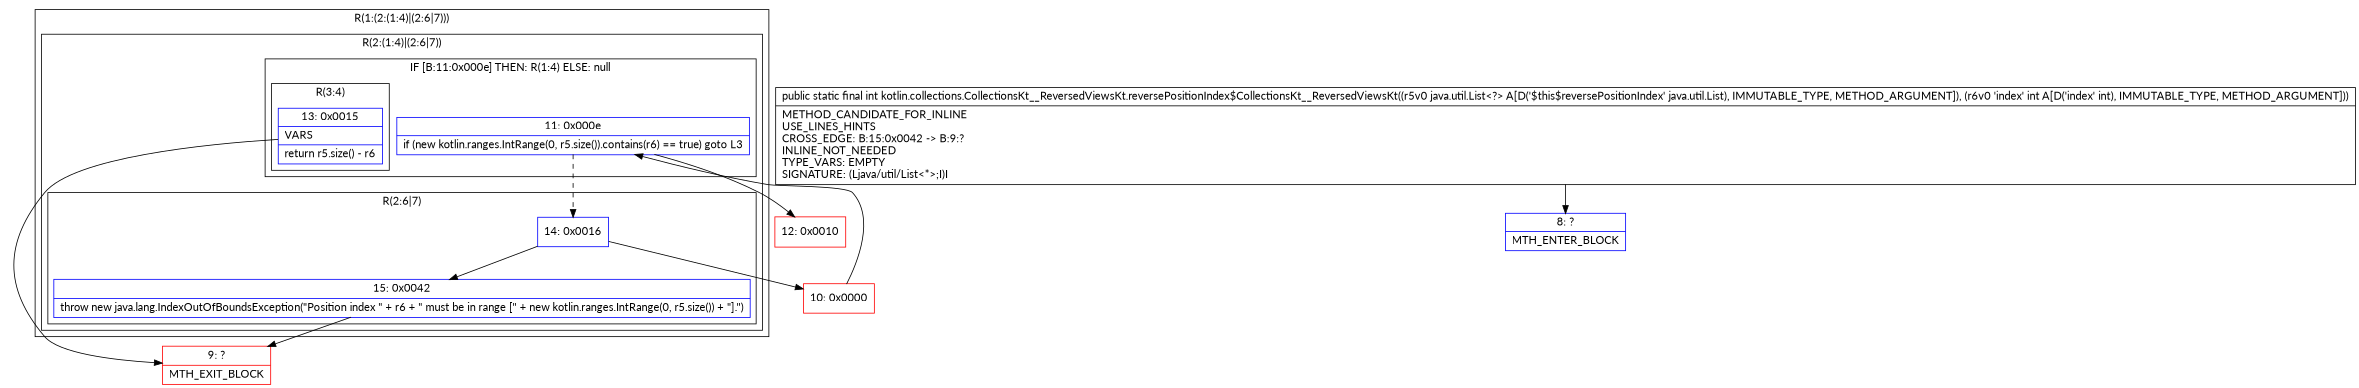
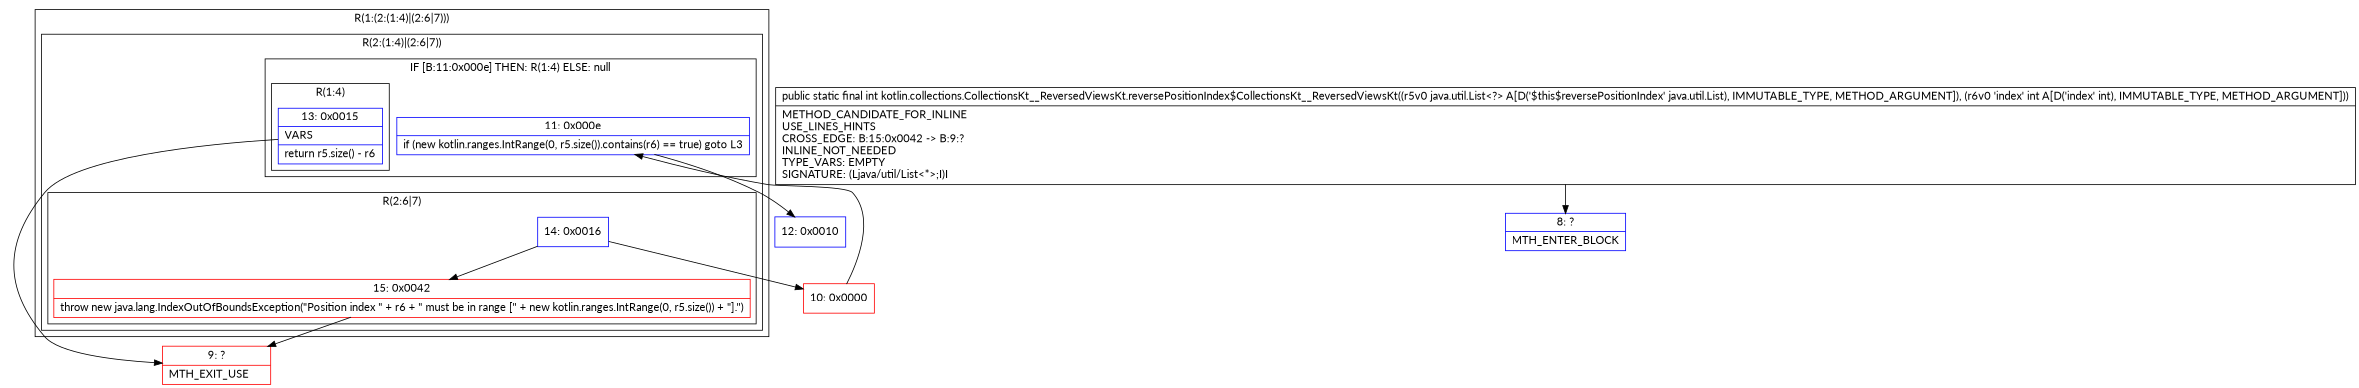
(330, 93) -> (330, 93)
(573, 182) -> none
(810, 232) -> (810, 232)
(402, 298) -> (402, 298)
(217, 374) -> (209, 374)
